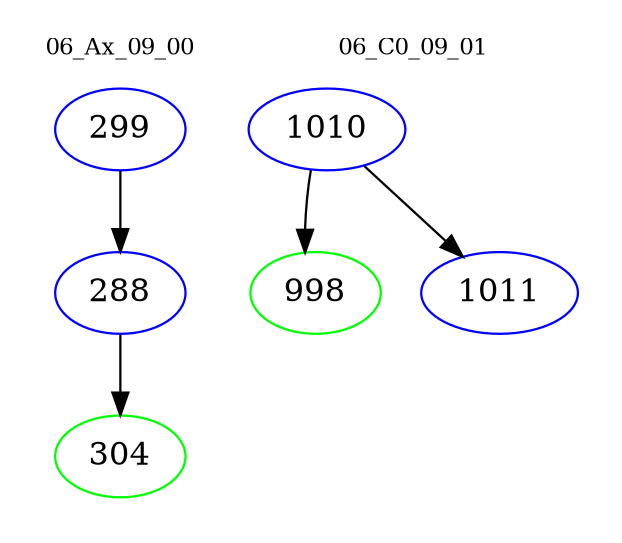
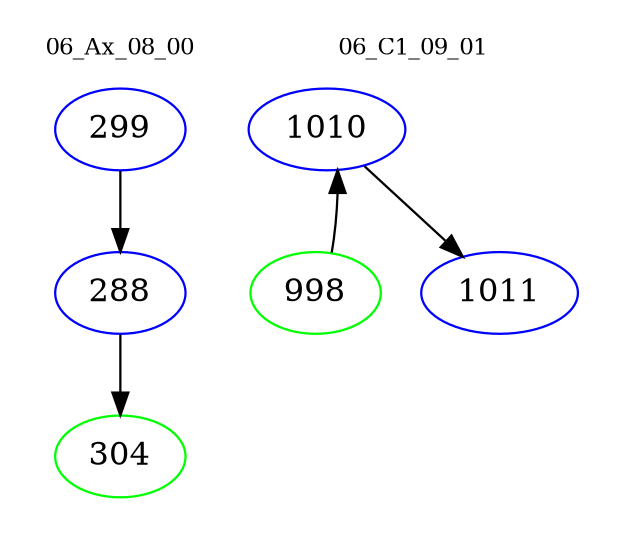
(120, 49) -> (120, 49)
(413, 49) -> (413, 49)
(307, 200) -> (336, 223)
